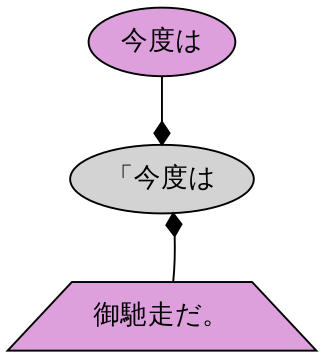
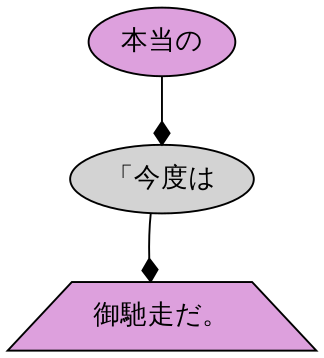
(162, 42) -> (162, 42)
(175, 259) -> (149, 236)
